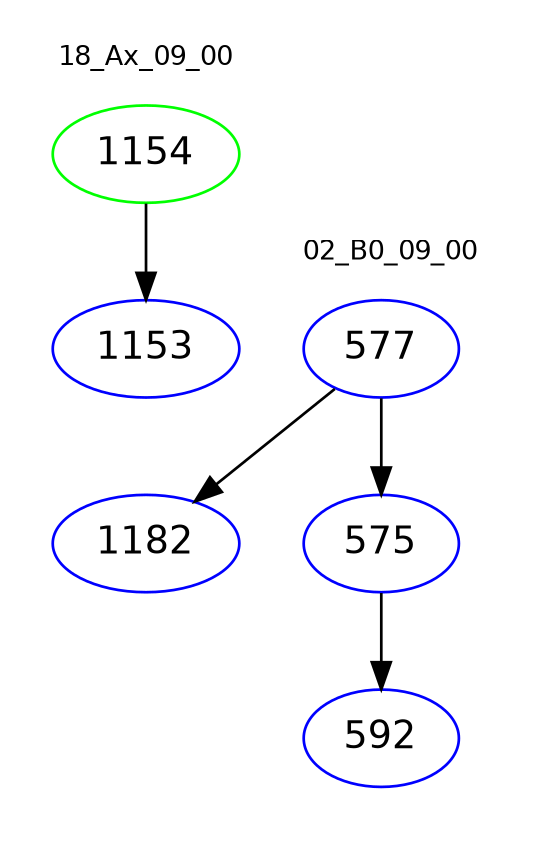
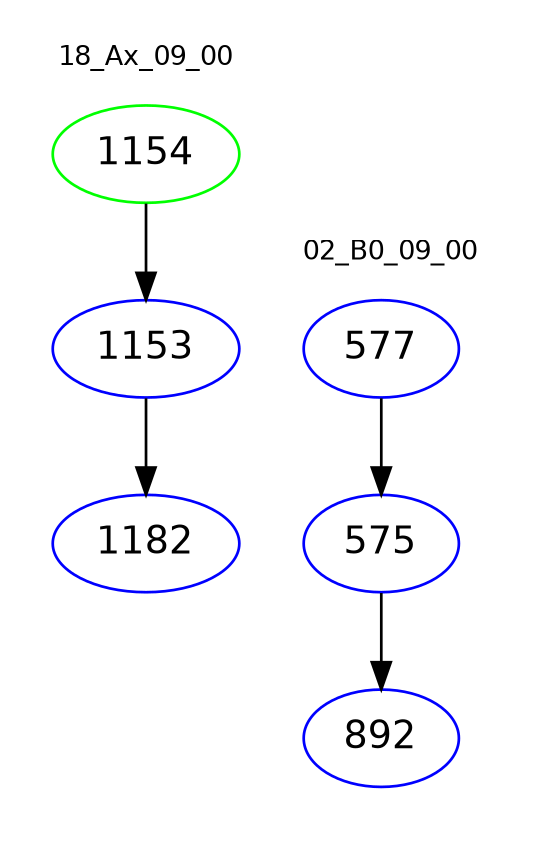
(299, 418) -> (146, 433)
(381, 738) -> (381, 738)
